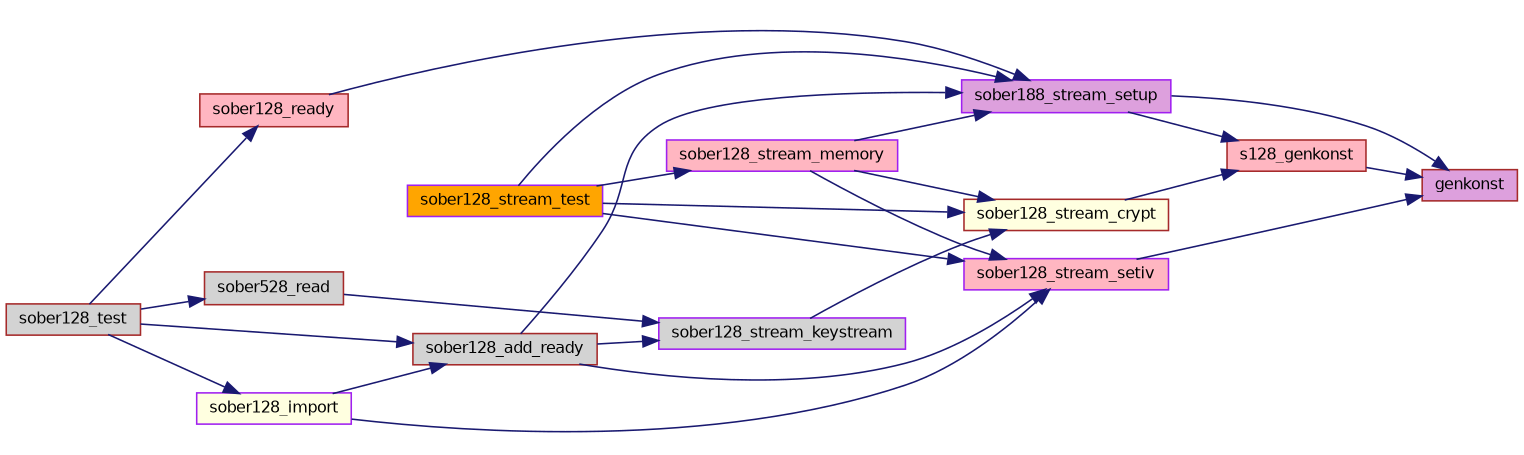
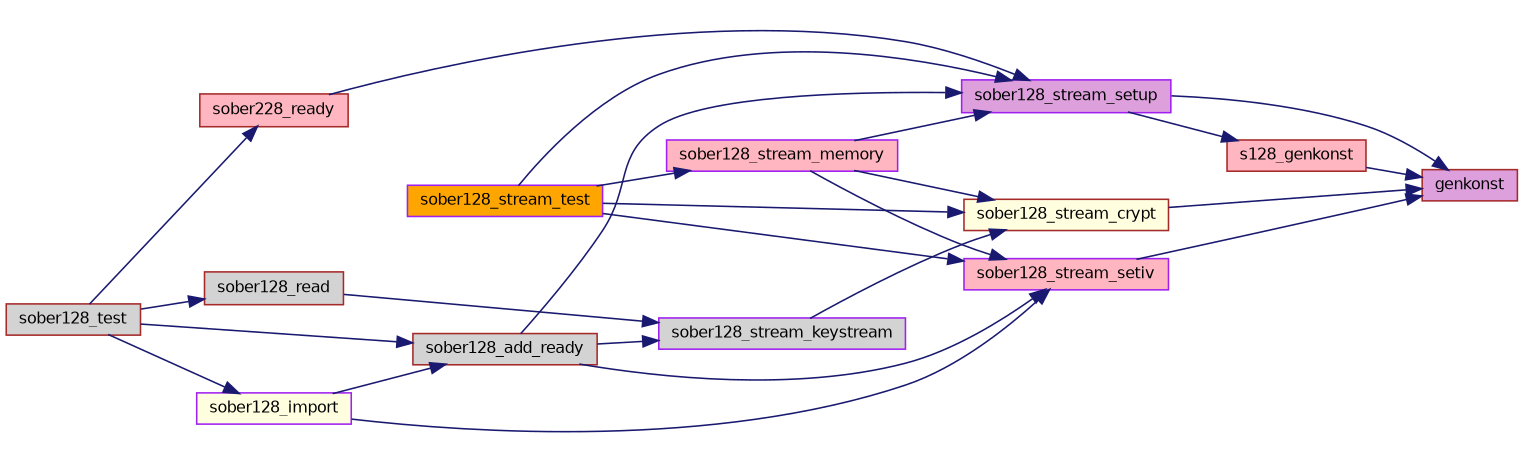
(1066, 96) -> (1066, 96)
(274, 110) -> (274, 110)
(1173, 187) -> (1287, 199)
(274, 288) -> (274, 288)
